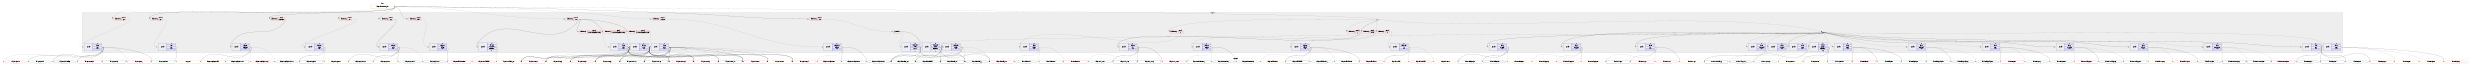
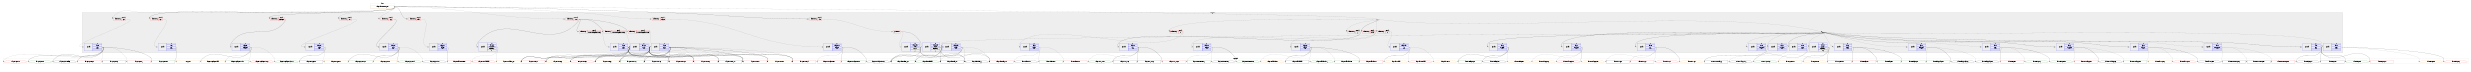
(582, 62) -> (582, 62)
(2407, 62) -> none
